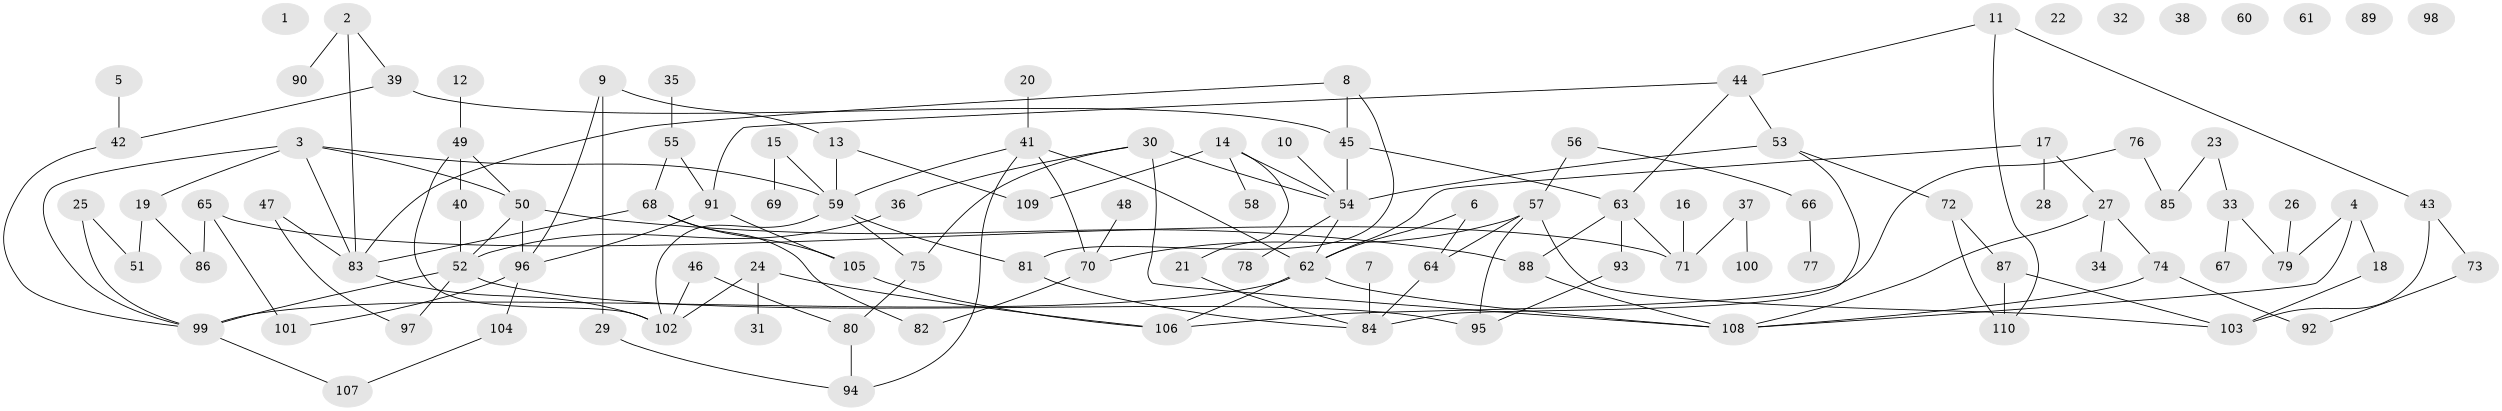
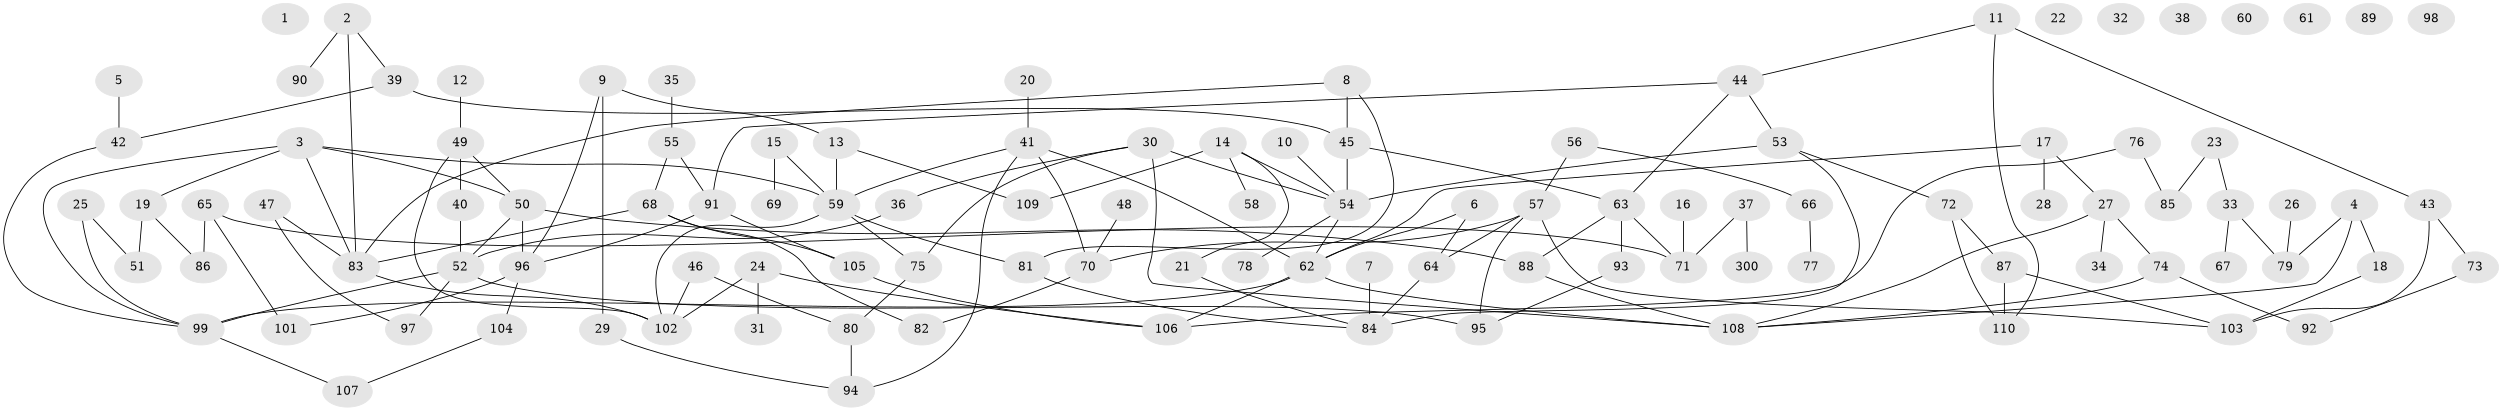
(1747, 267) -> (1747, 267)
